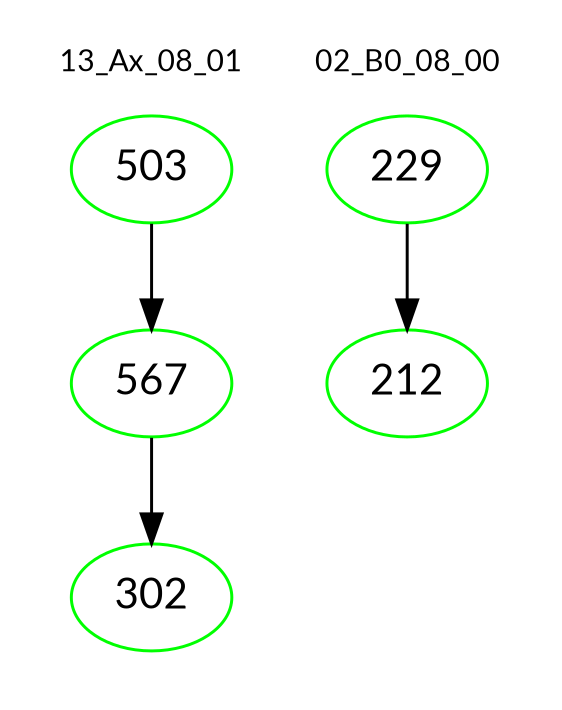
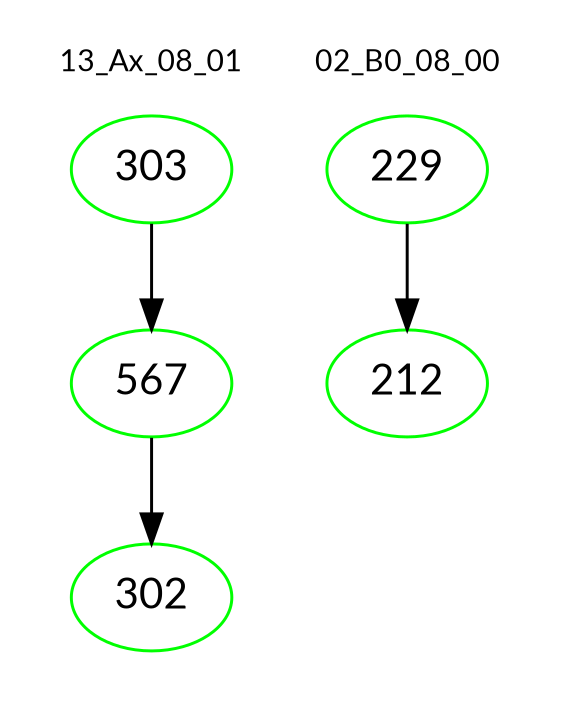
(152, 169) -> (152, 169)
